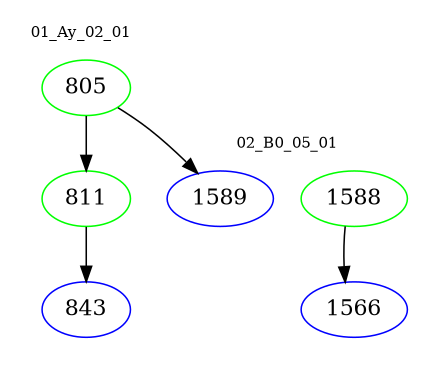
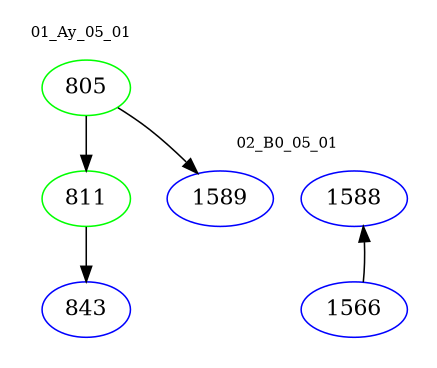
(81, 33) -> (81, 33)
(354, 199) -> (354, 199)
(344, 246) -> (365, 262)
